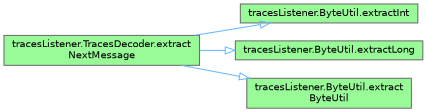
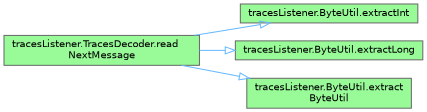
(102, 50) -> (102, 50)
